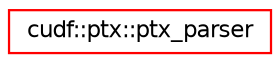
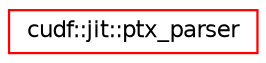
(140, 32) -> (133, 32)
